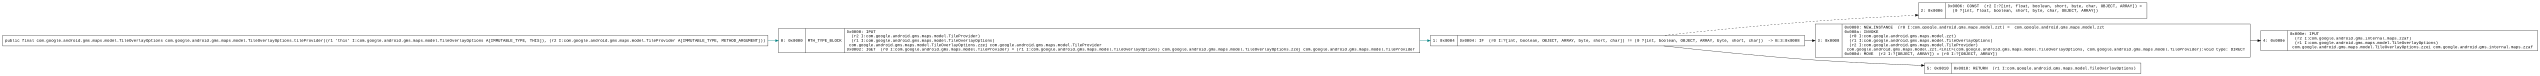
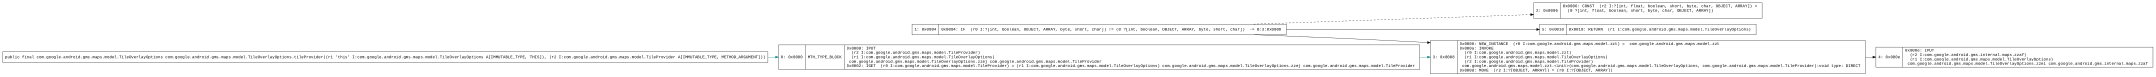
(1424, 41) -> (1424, 57)
